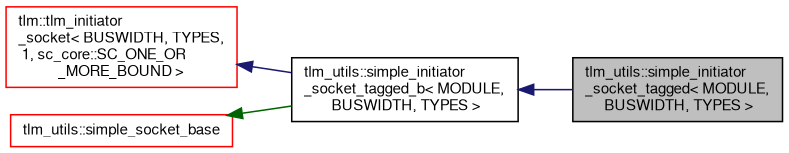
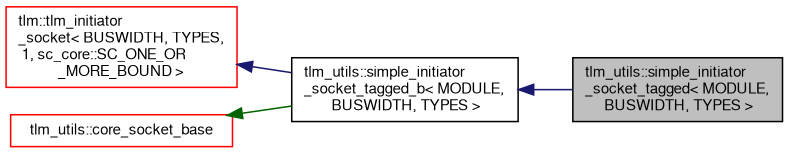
(122, 131) -> (122, 131)
